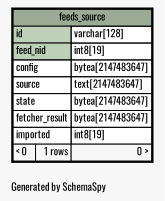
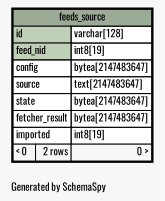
(56, 152) -> (56, 152)
